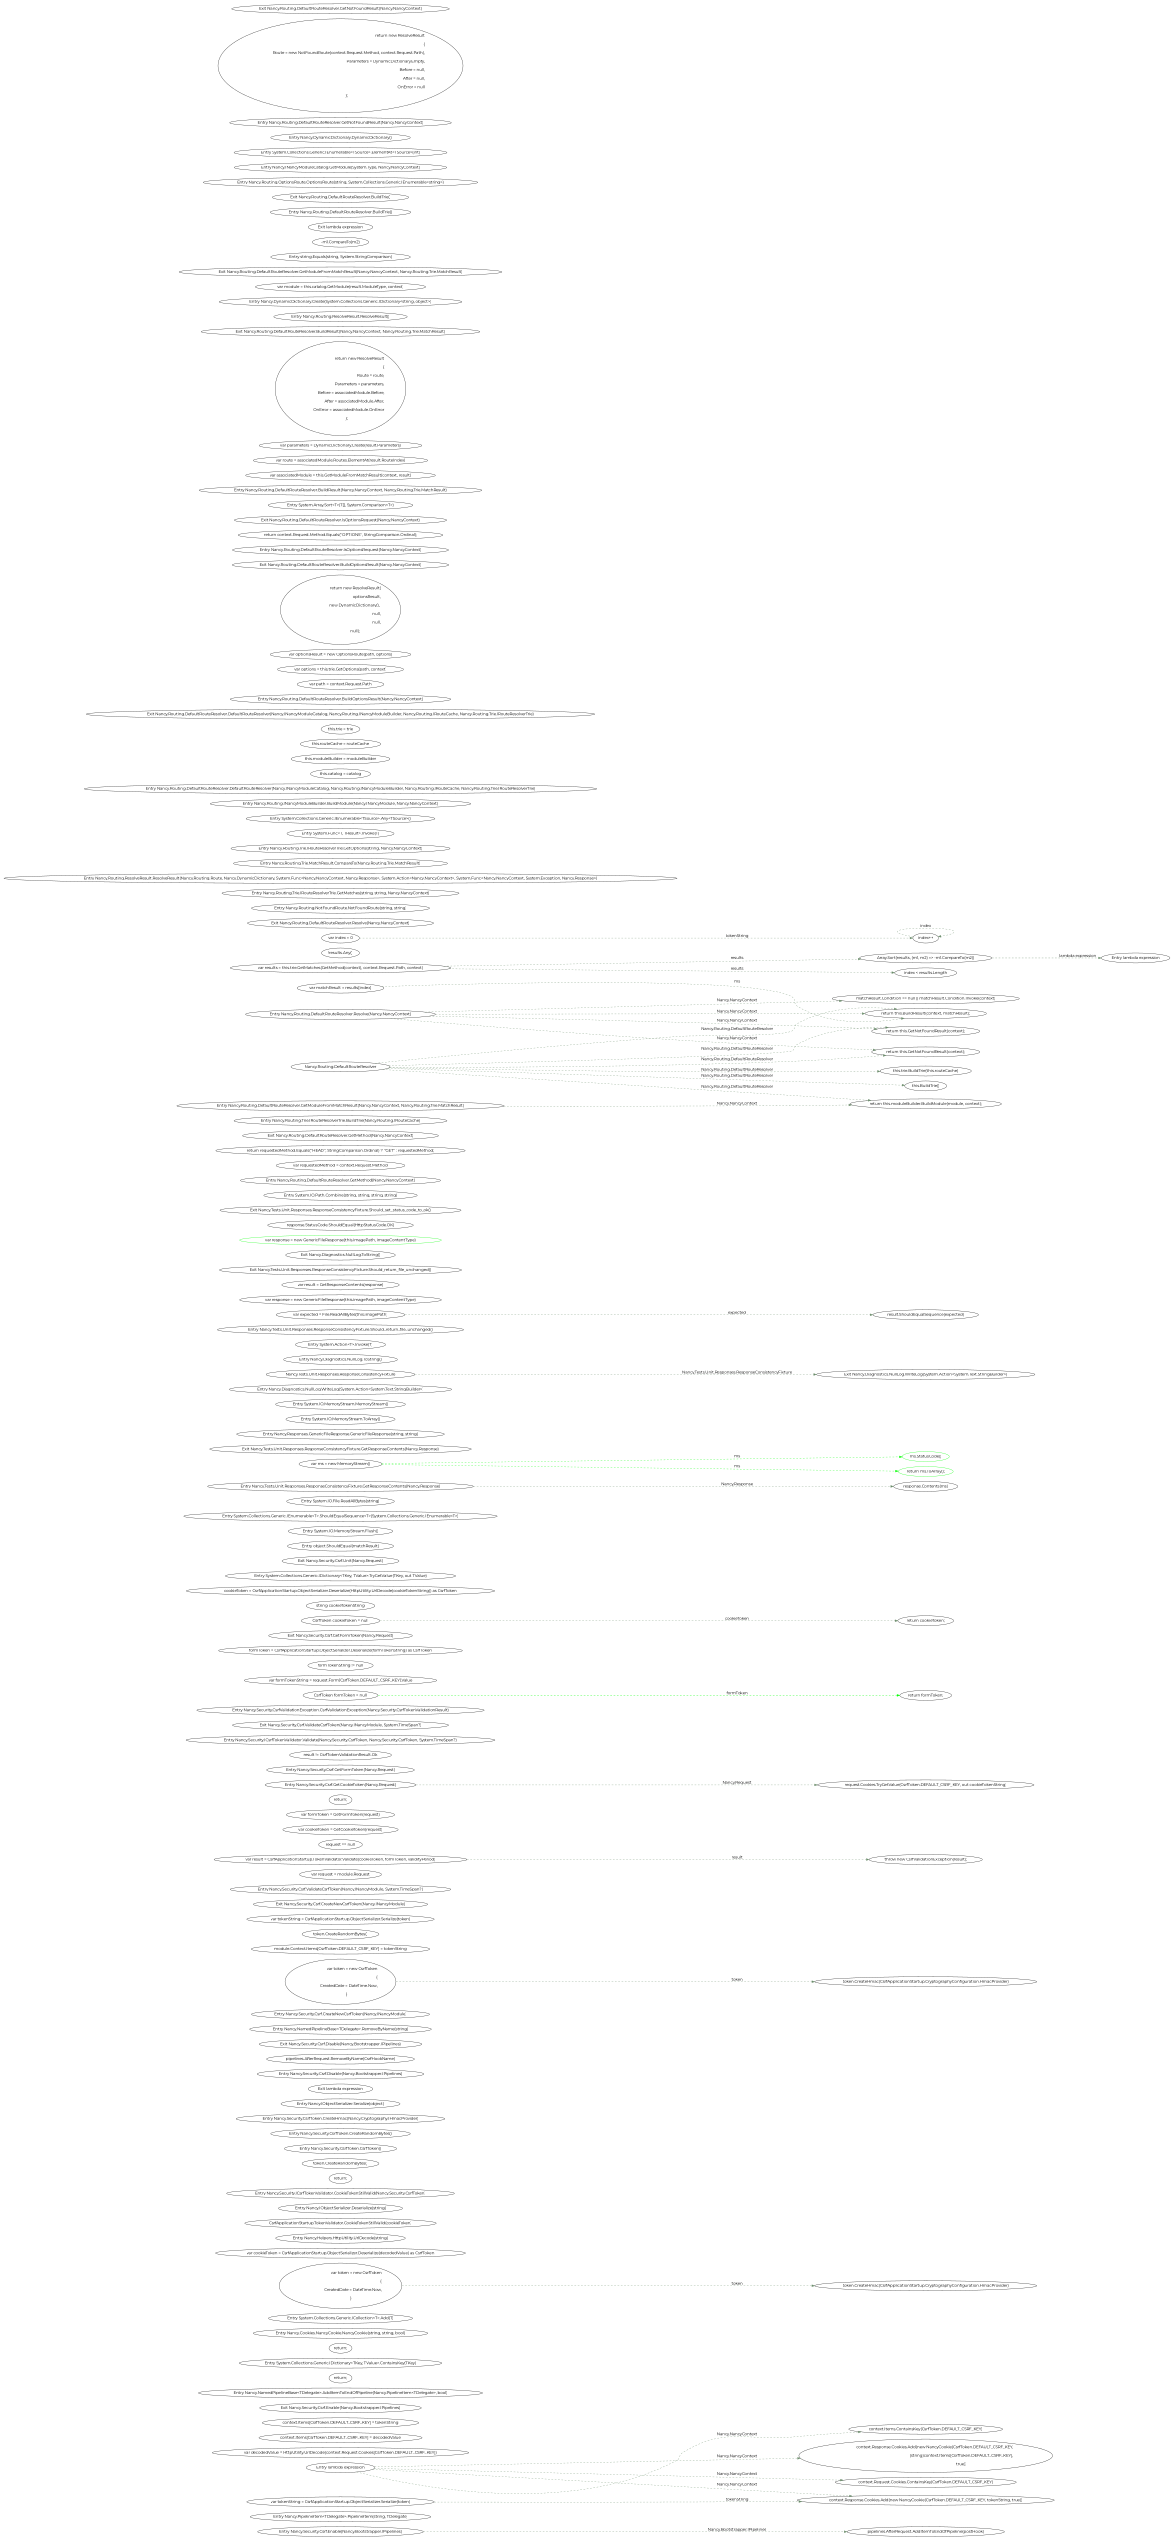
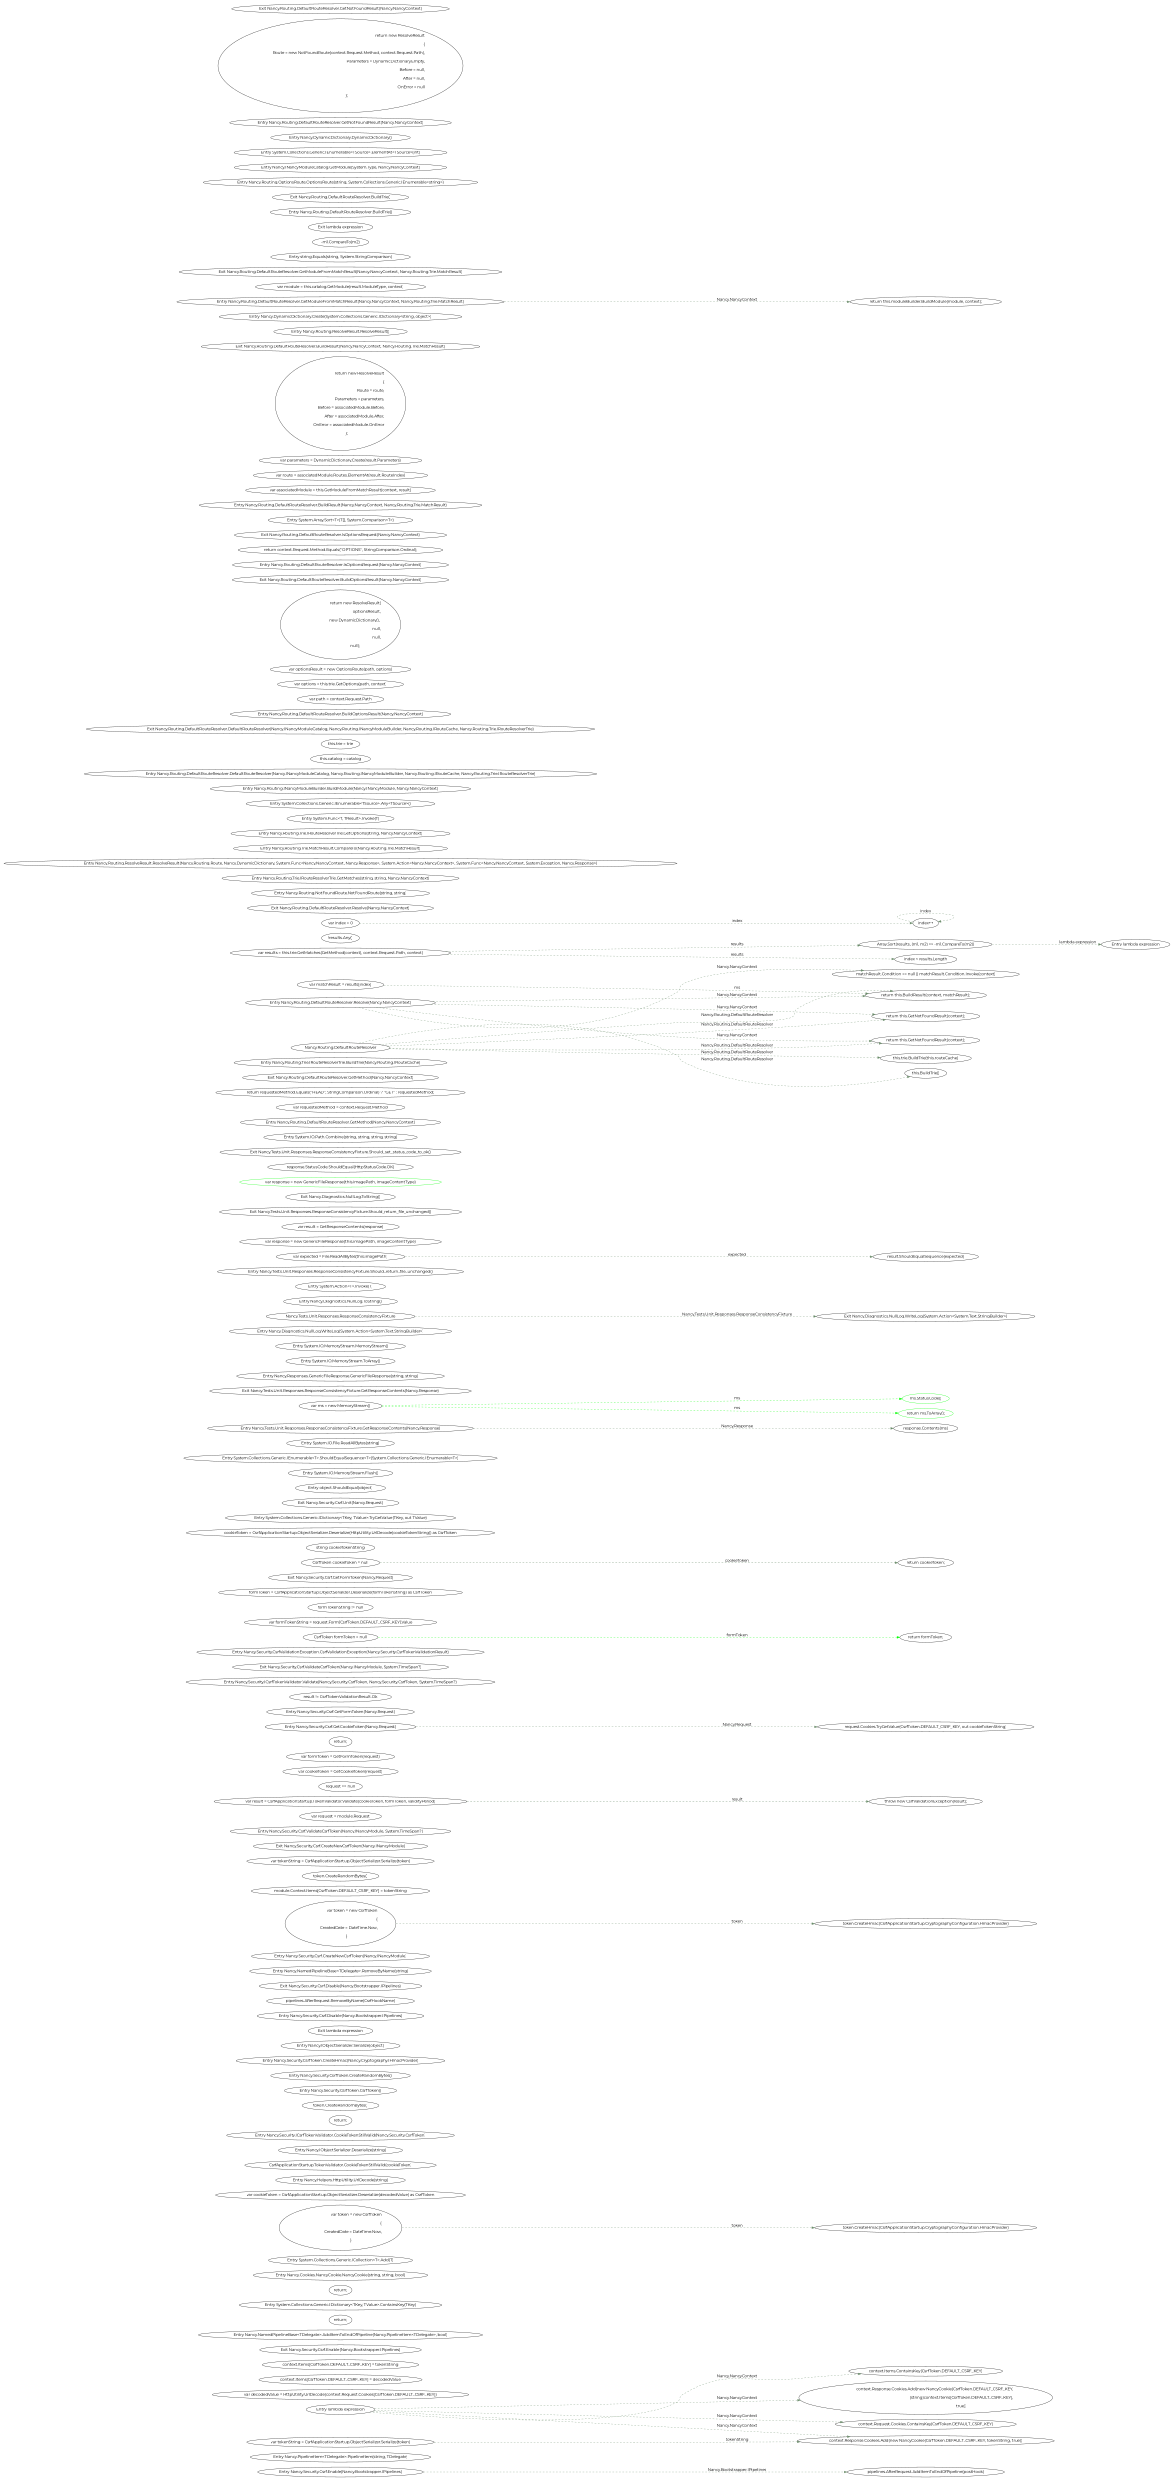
(341, 744) -> none
(341, 759) -> none
(737, 936) -> (737, 921)
(625, 1085) -> none
(341, 1546) -> (341, 1488)
